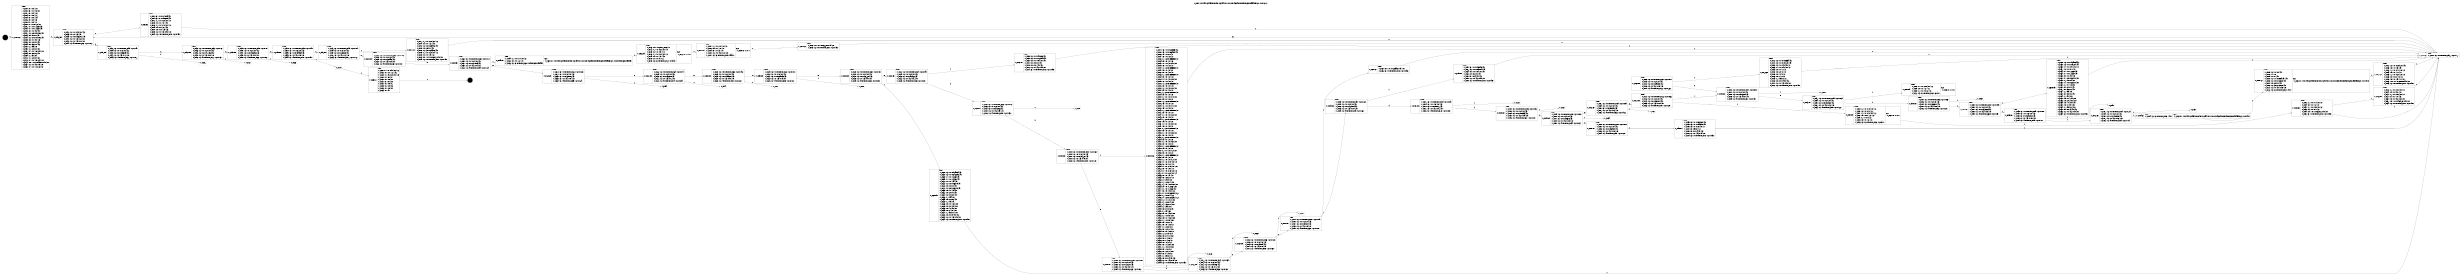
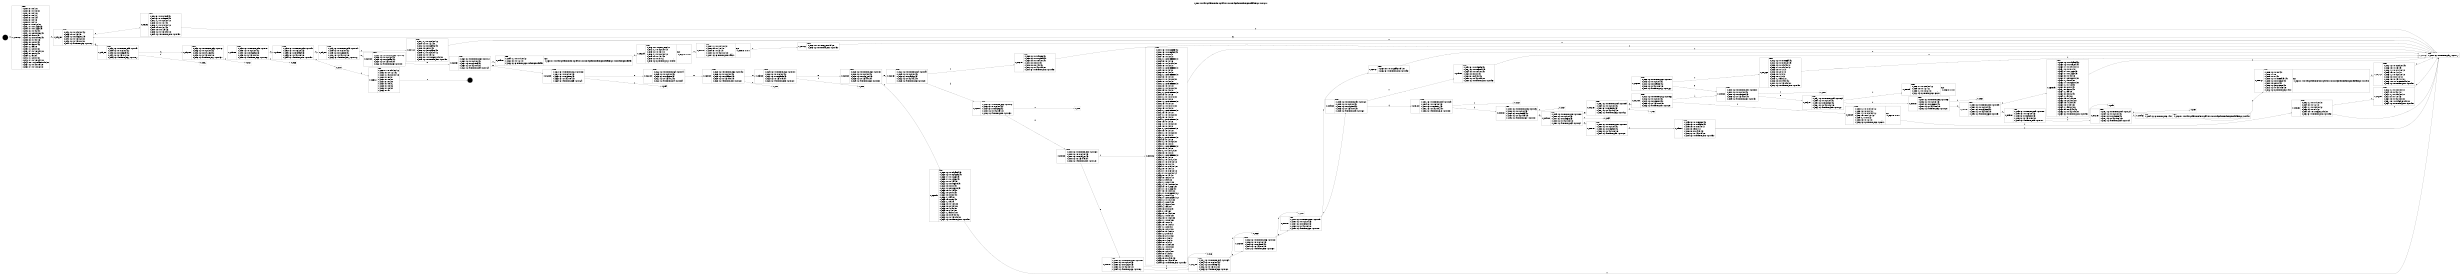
(225, 53) -> none
(723, 87) -> none
